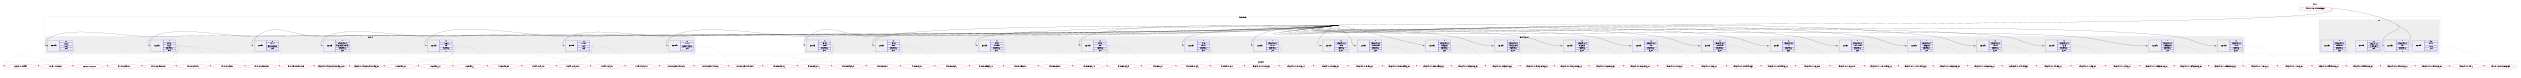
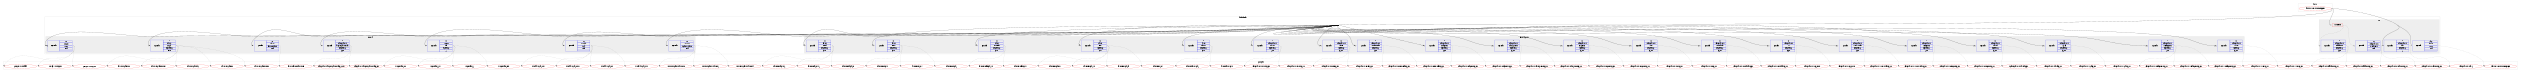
none -> (2337, 25)
